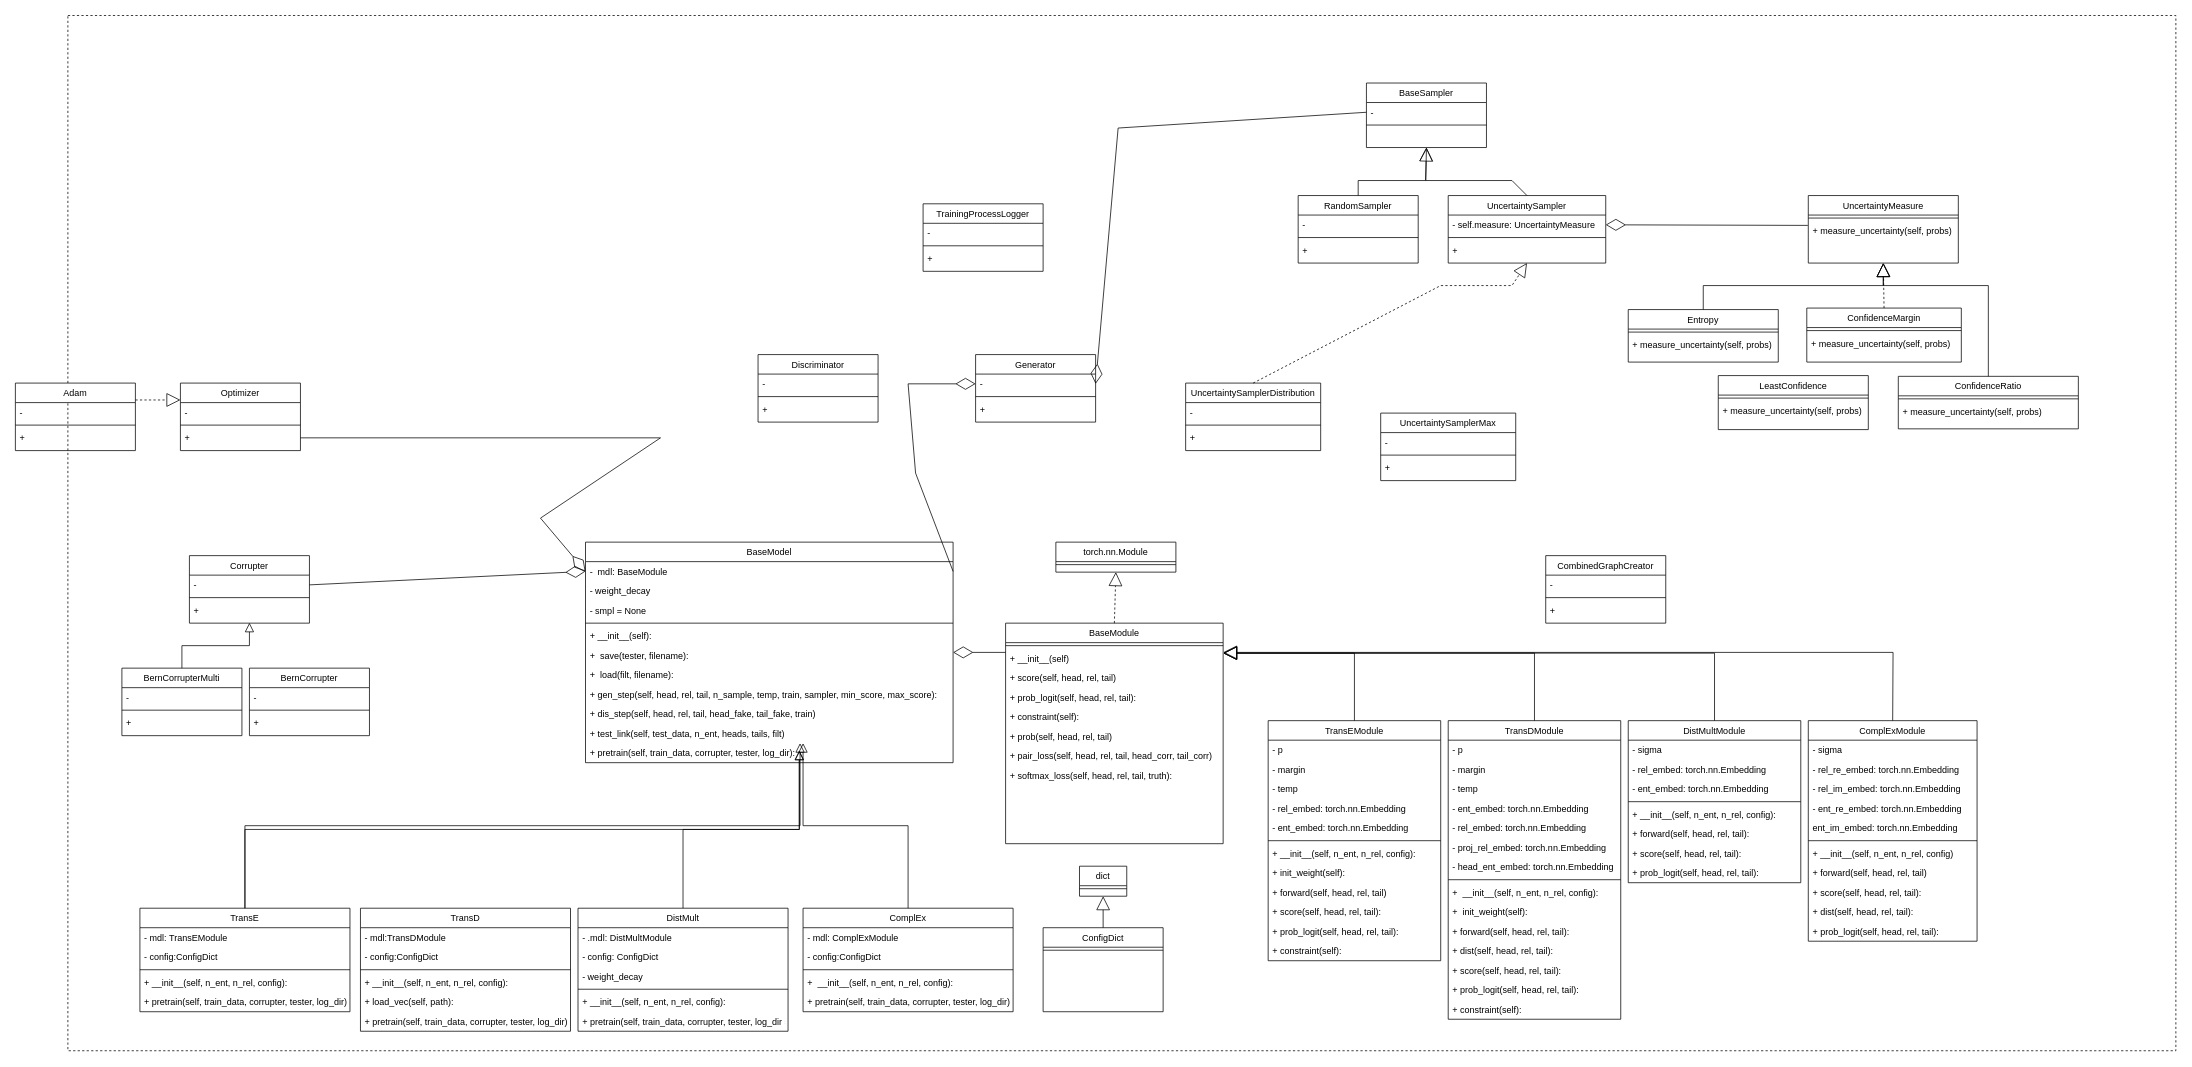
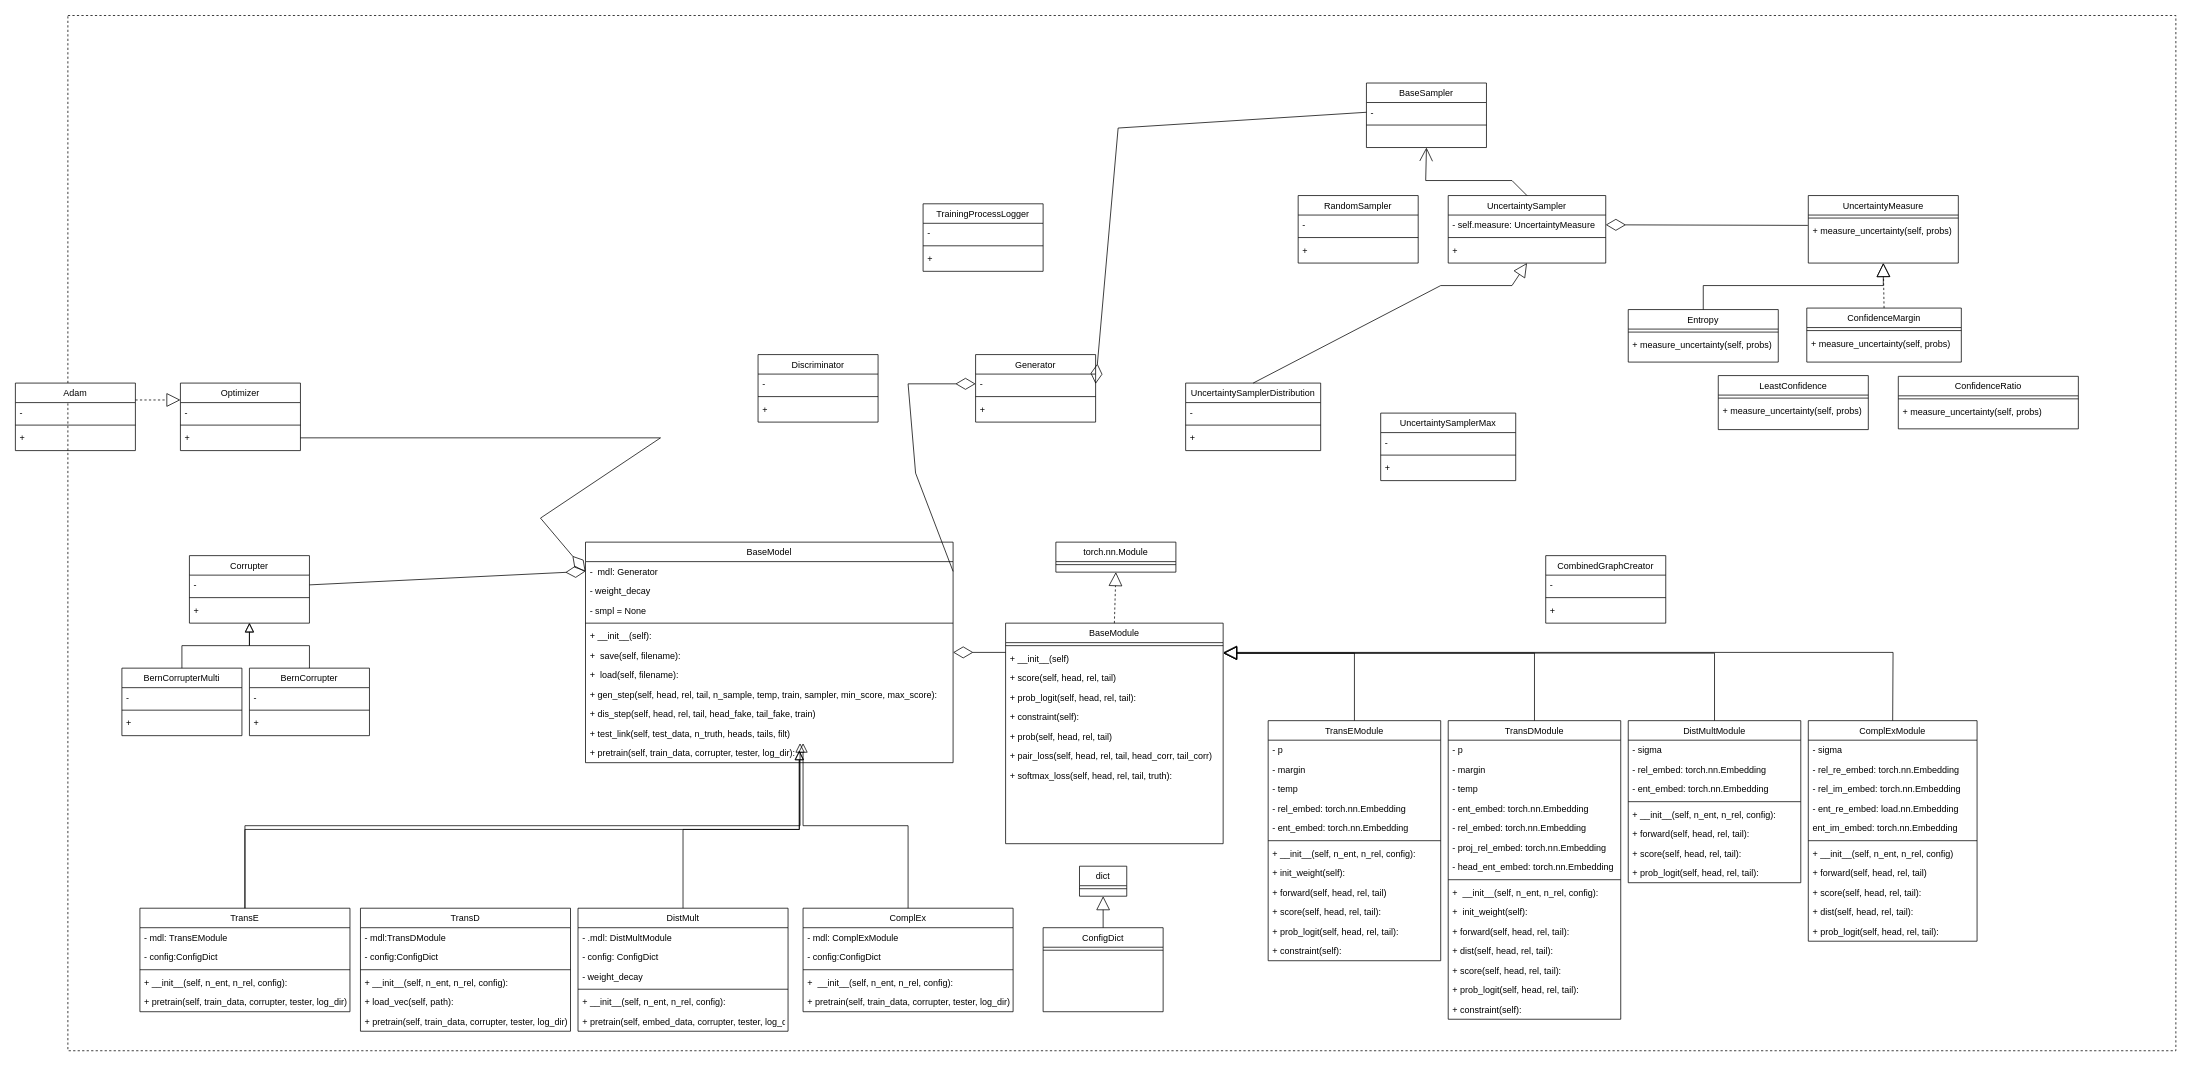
(1383, 180) -> none
(1982, 285) -> none
(1384, 315) -> (1384, 315)
(629, 572) -> (628, 572)
none -> (291, 645)
(648, 656) -> (642, 656)
(639, 675) -> (641, 675)
(708, 734) -> (713, 734)
(1893, 809) -> (1889, 809)
(725, 1022) -> (726, 1022)
